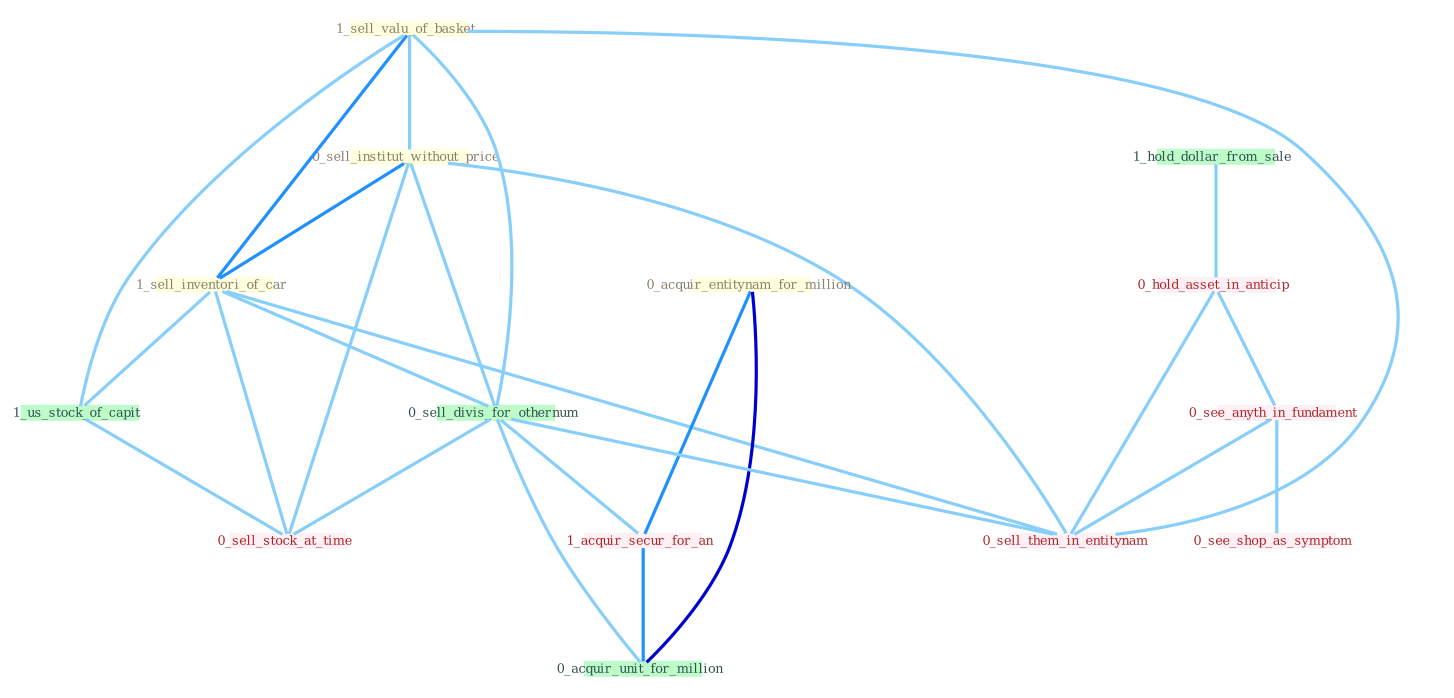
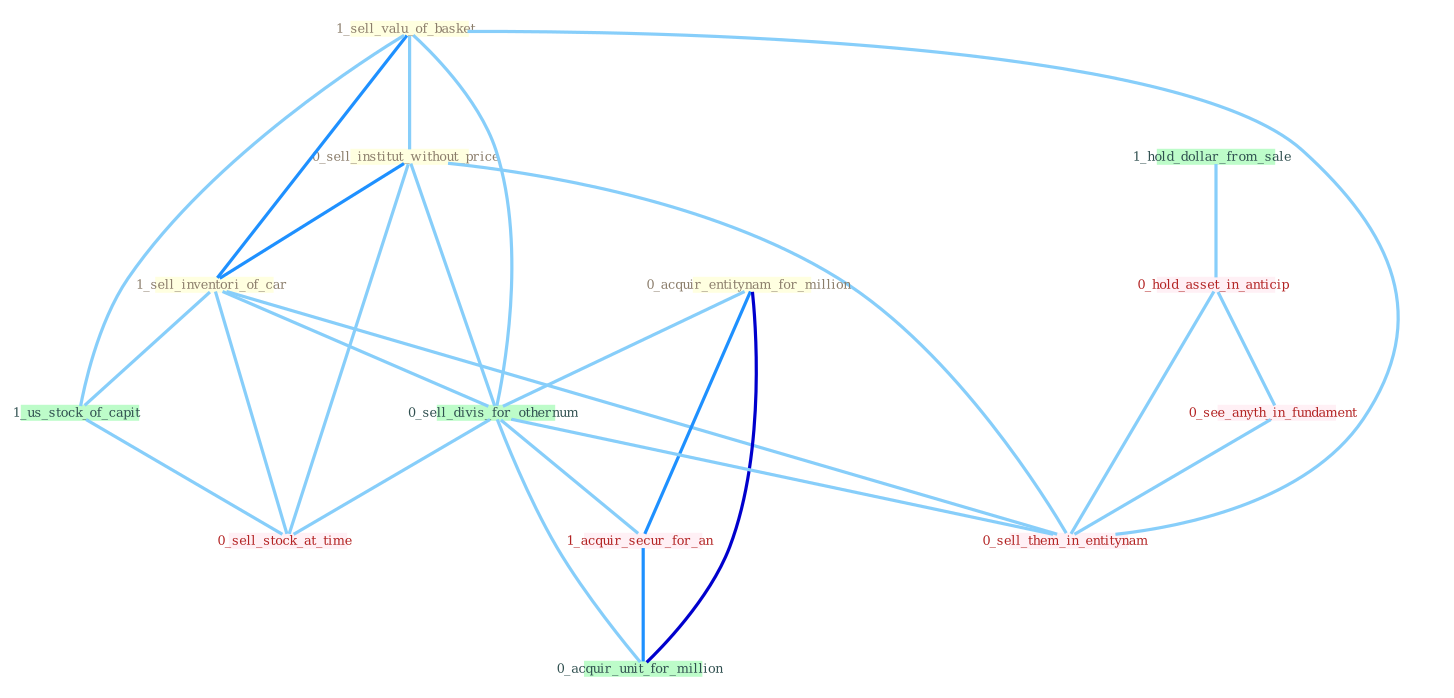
none -> (624, 349)
(1277, 541) -> none
